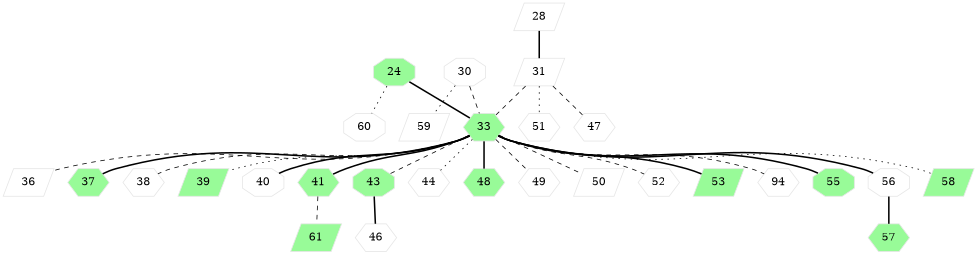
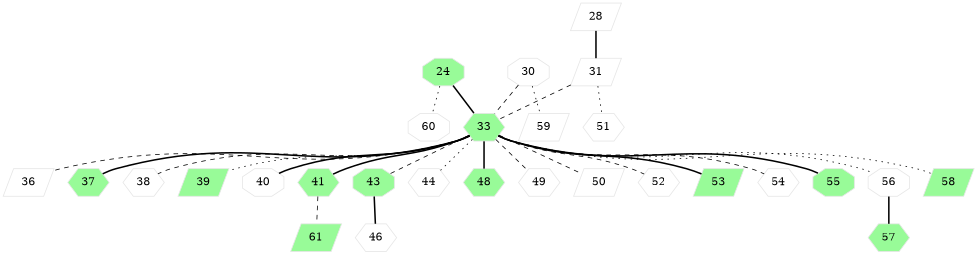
(594, 127) -> none
(686, 155) -> (686, 155)
(778, 182) -> (778, 182)
